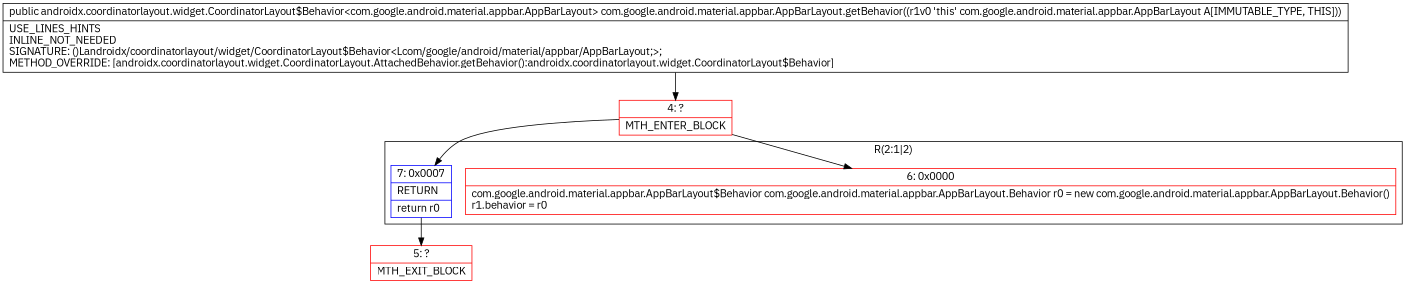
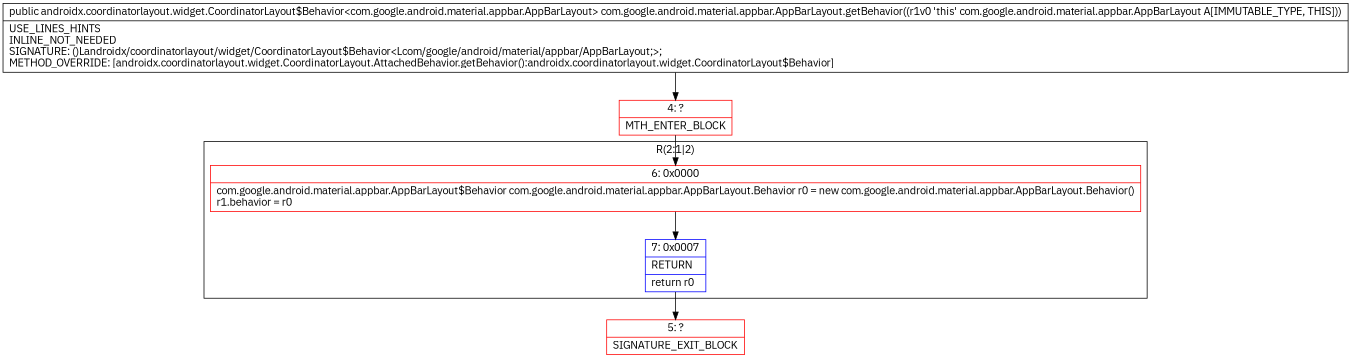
(525, 126) -> (676, 222)
(421, 271) -> (676, 346)
